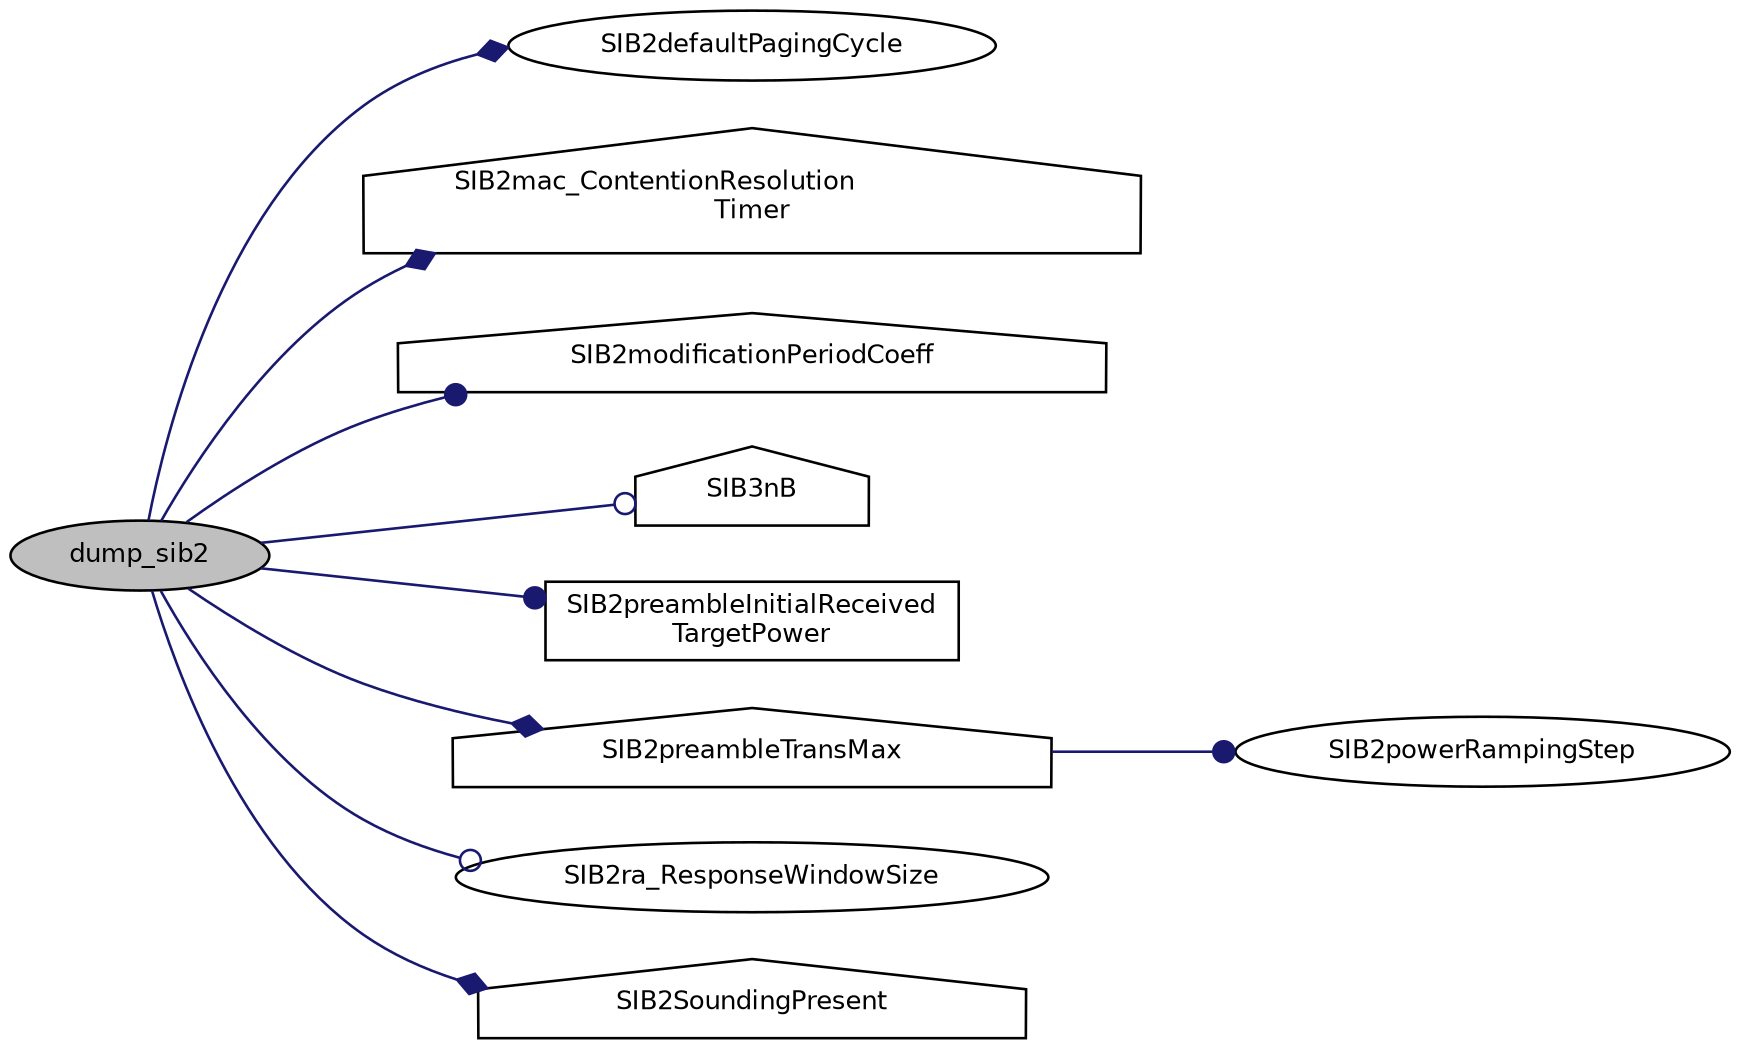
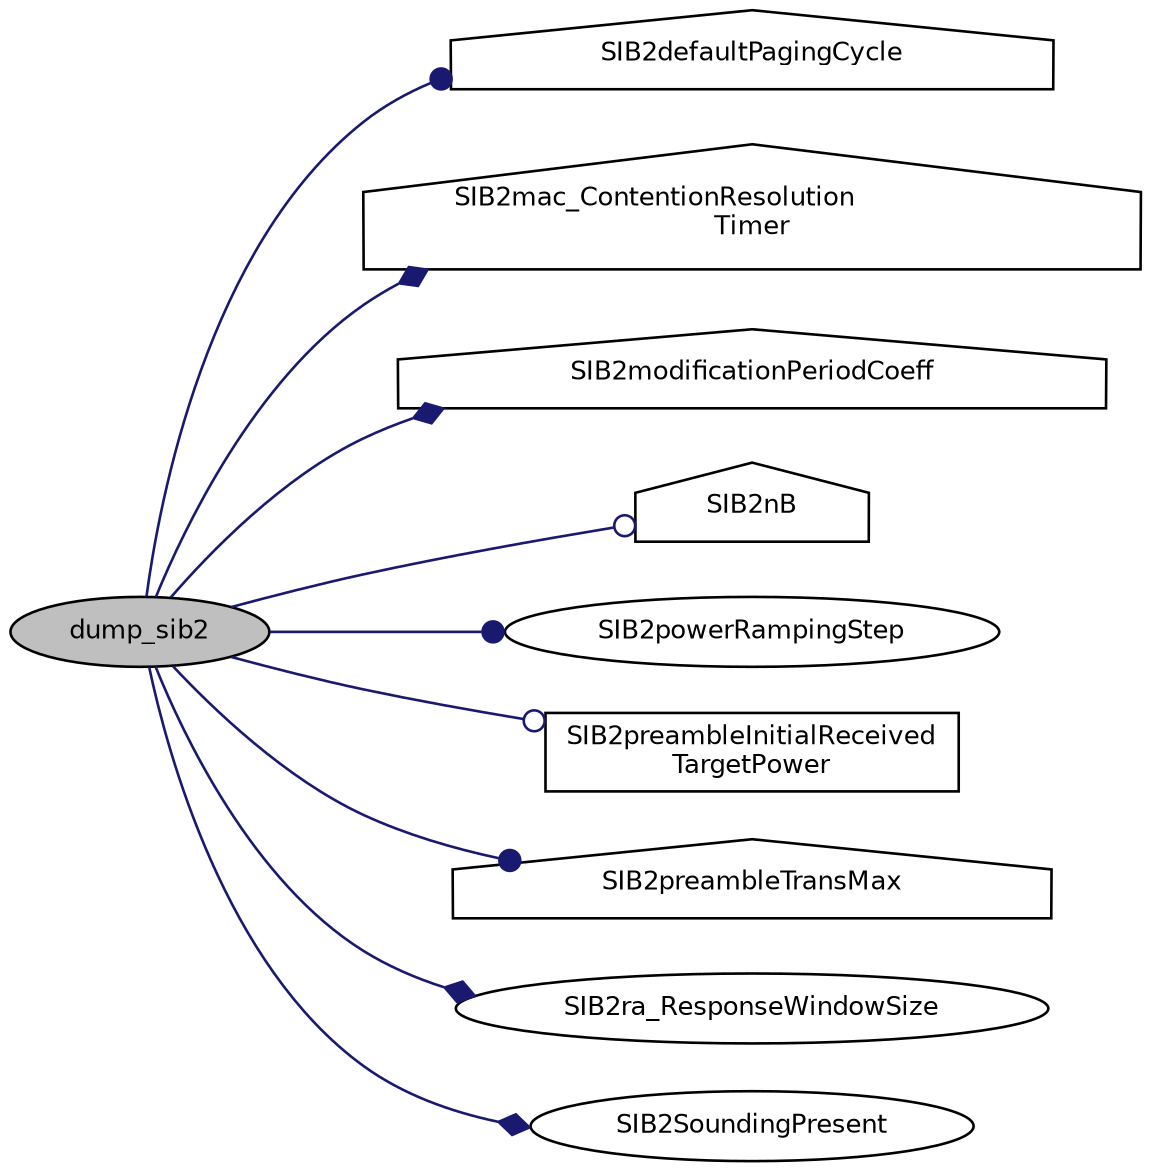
(752, 46) -> (752, 54)
(250, 239) -> (229, 303)
(310, 446) -> (280, 492)
(752, 490) -> (752, 506)
(392, 582) -> (377, 692)
(342, 675) -> (320, 791)
(1132, 752) -> (376, 632)
(283, 757) -> (265, 860)
(752, 1003) -> (752, 1126)
